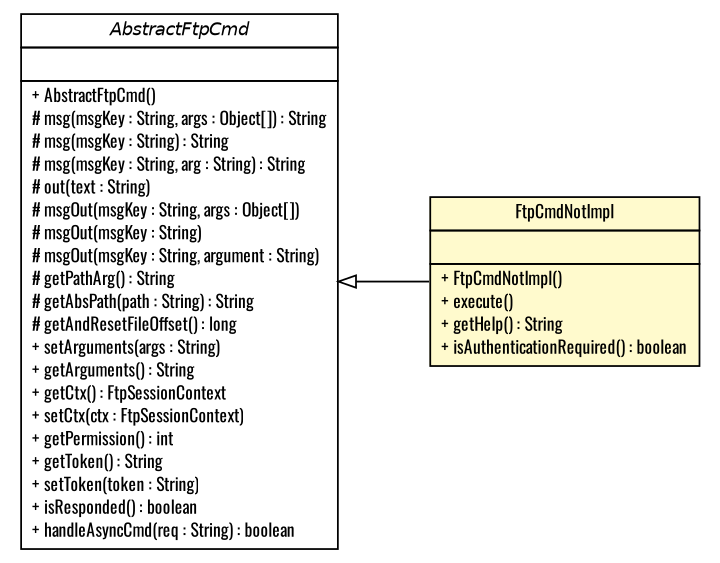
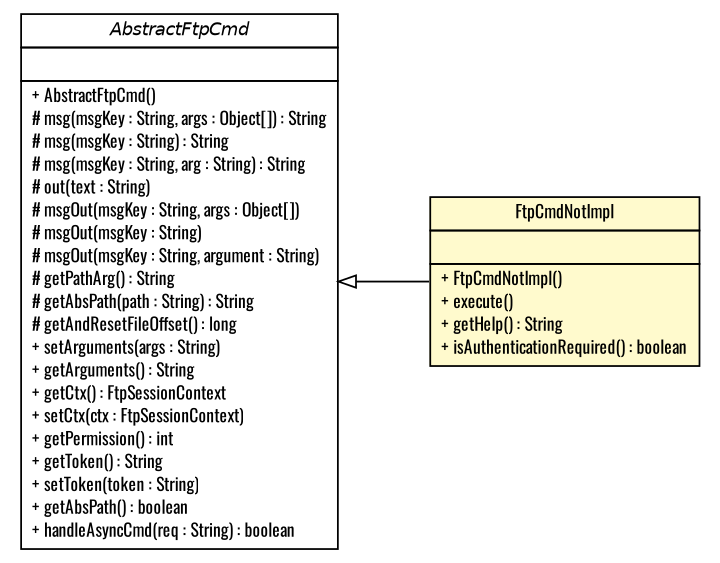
(115, 509) -> (111, 509)
